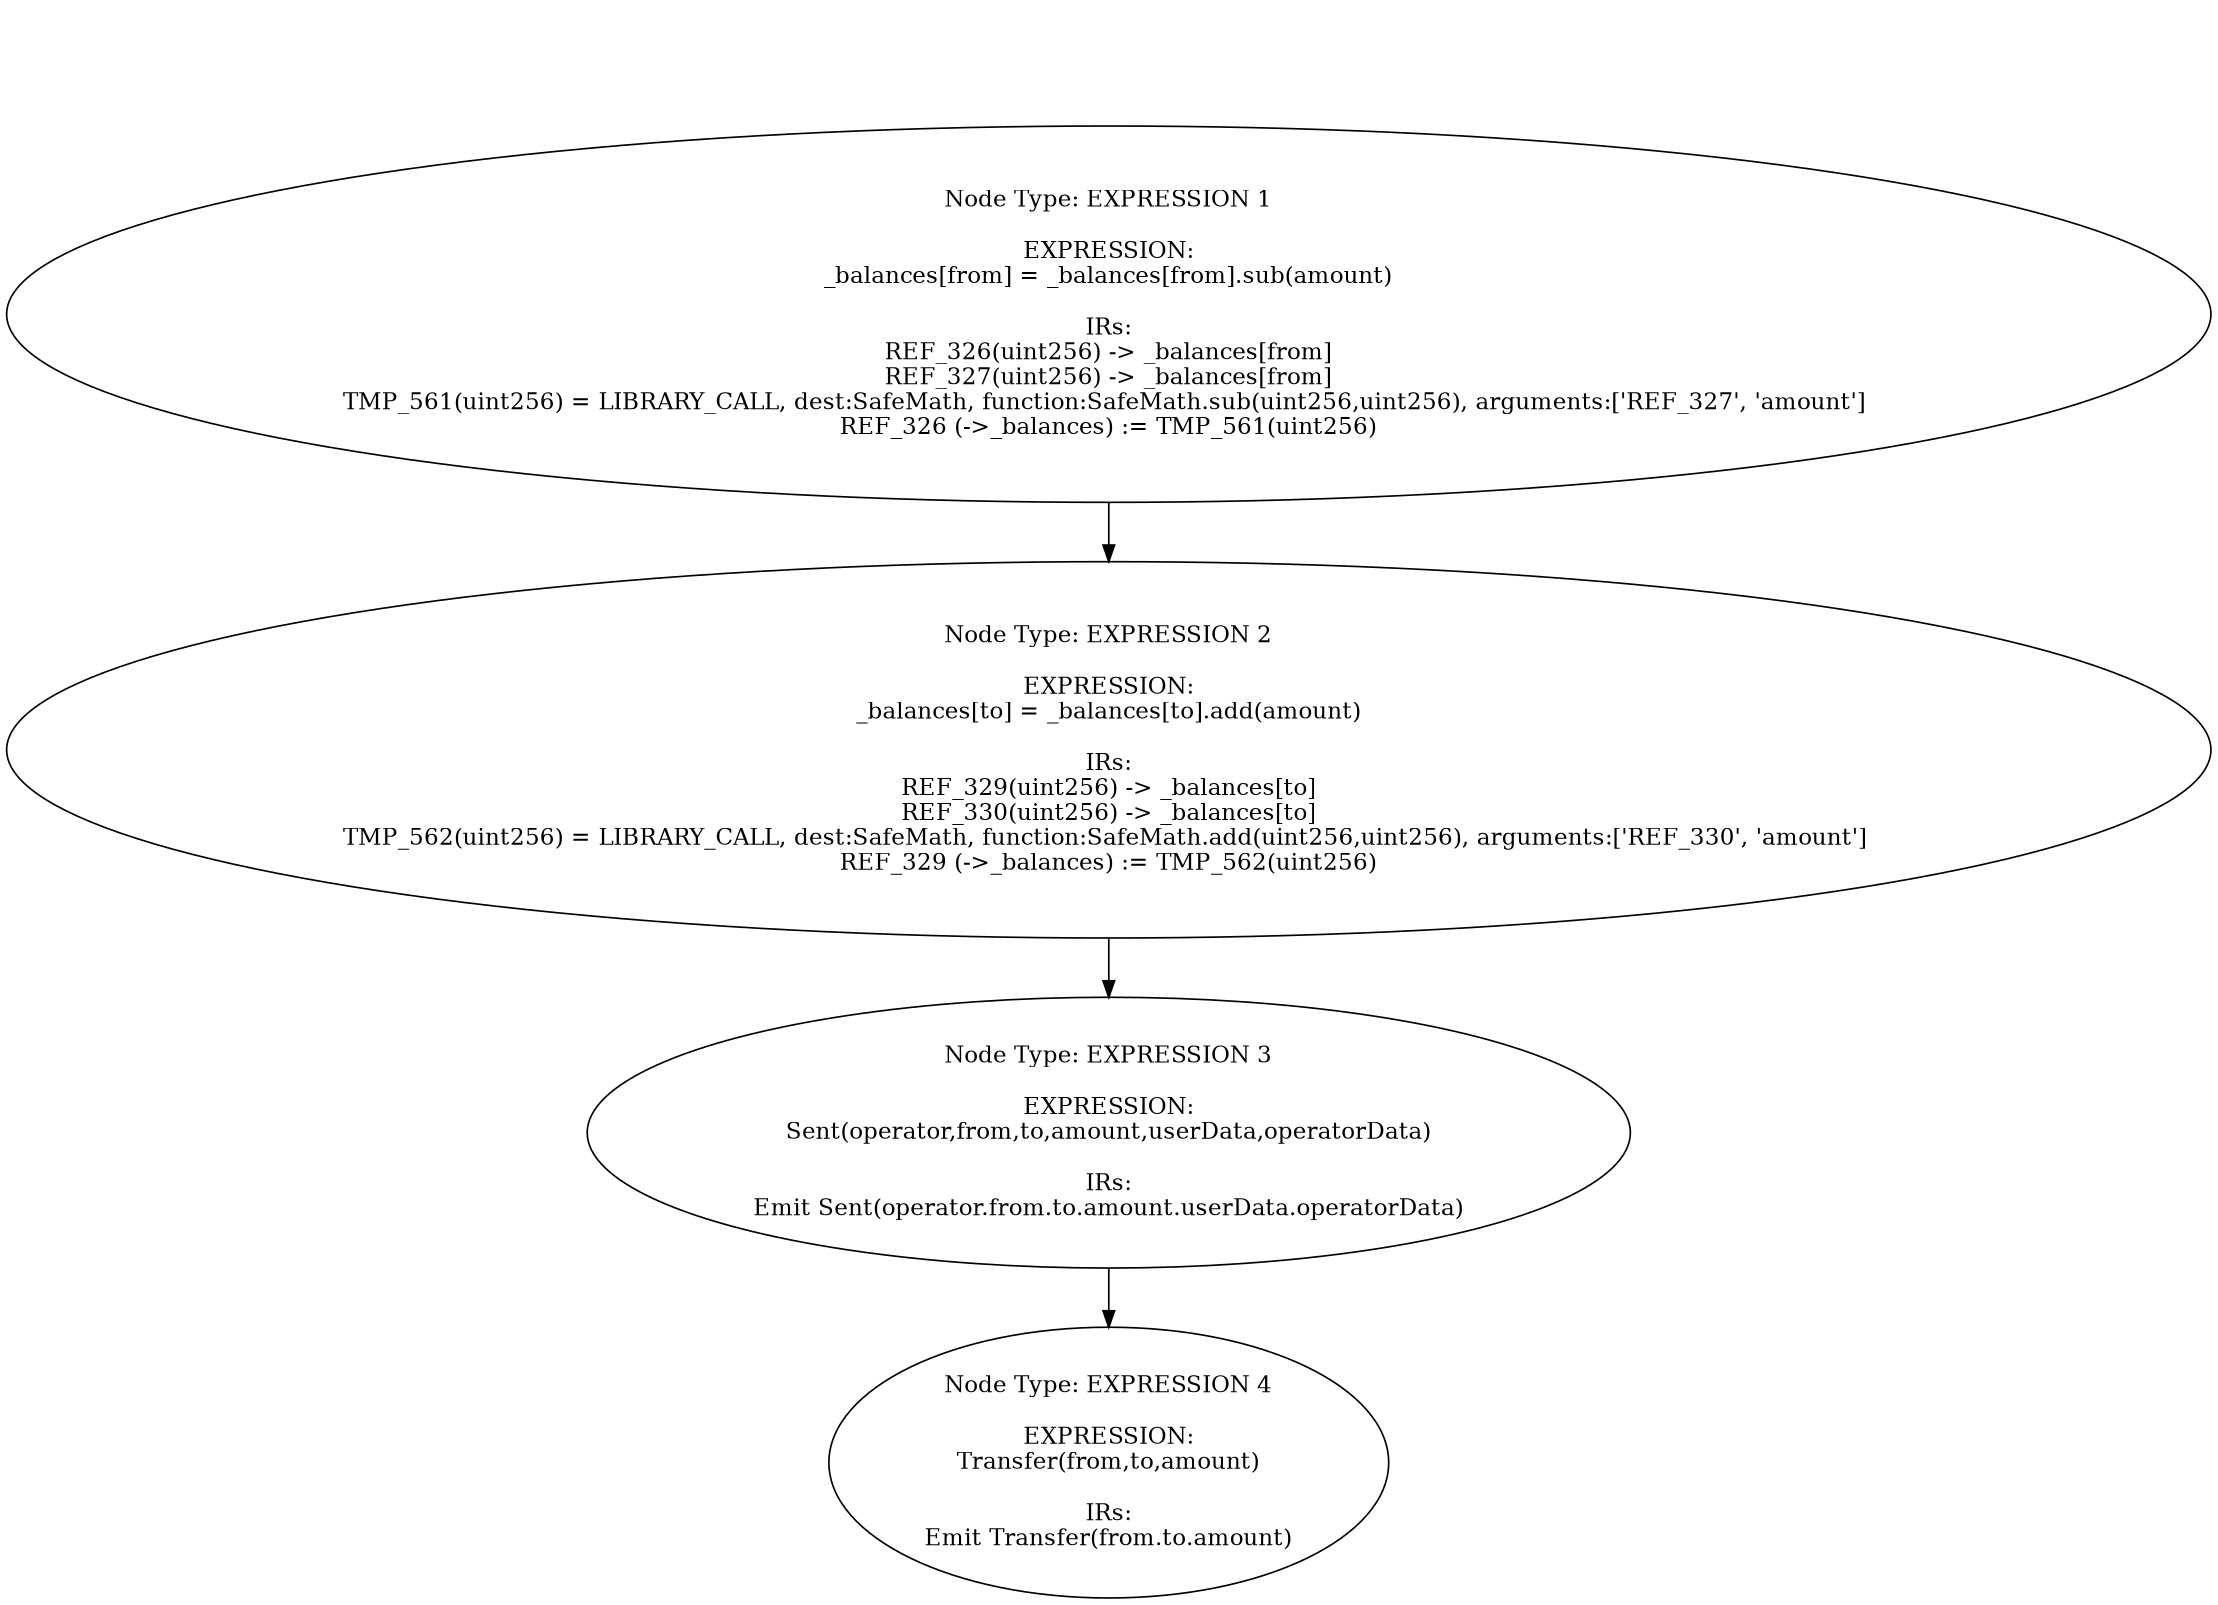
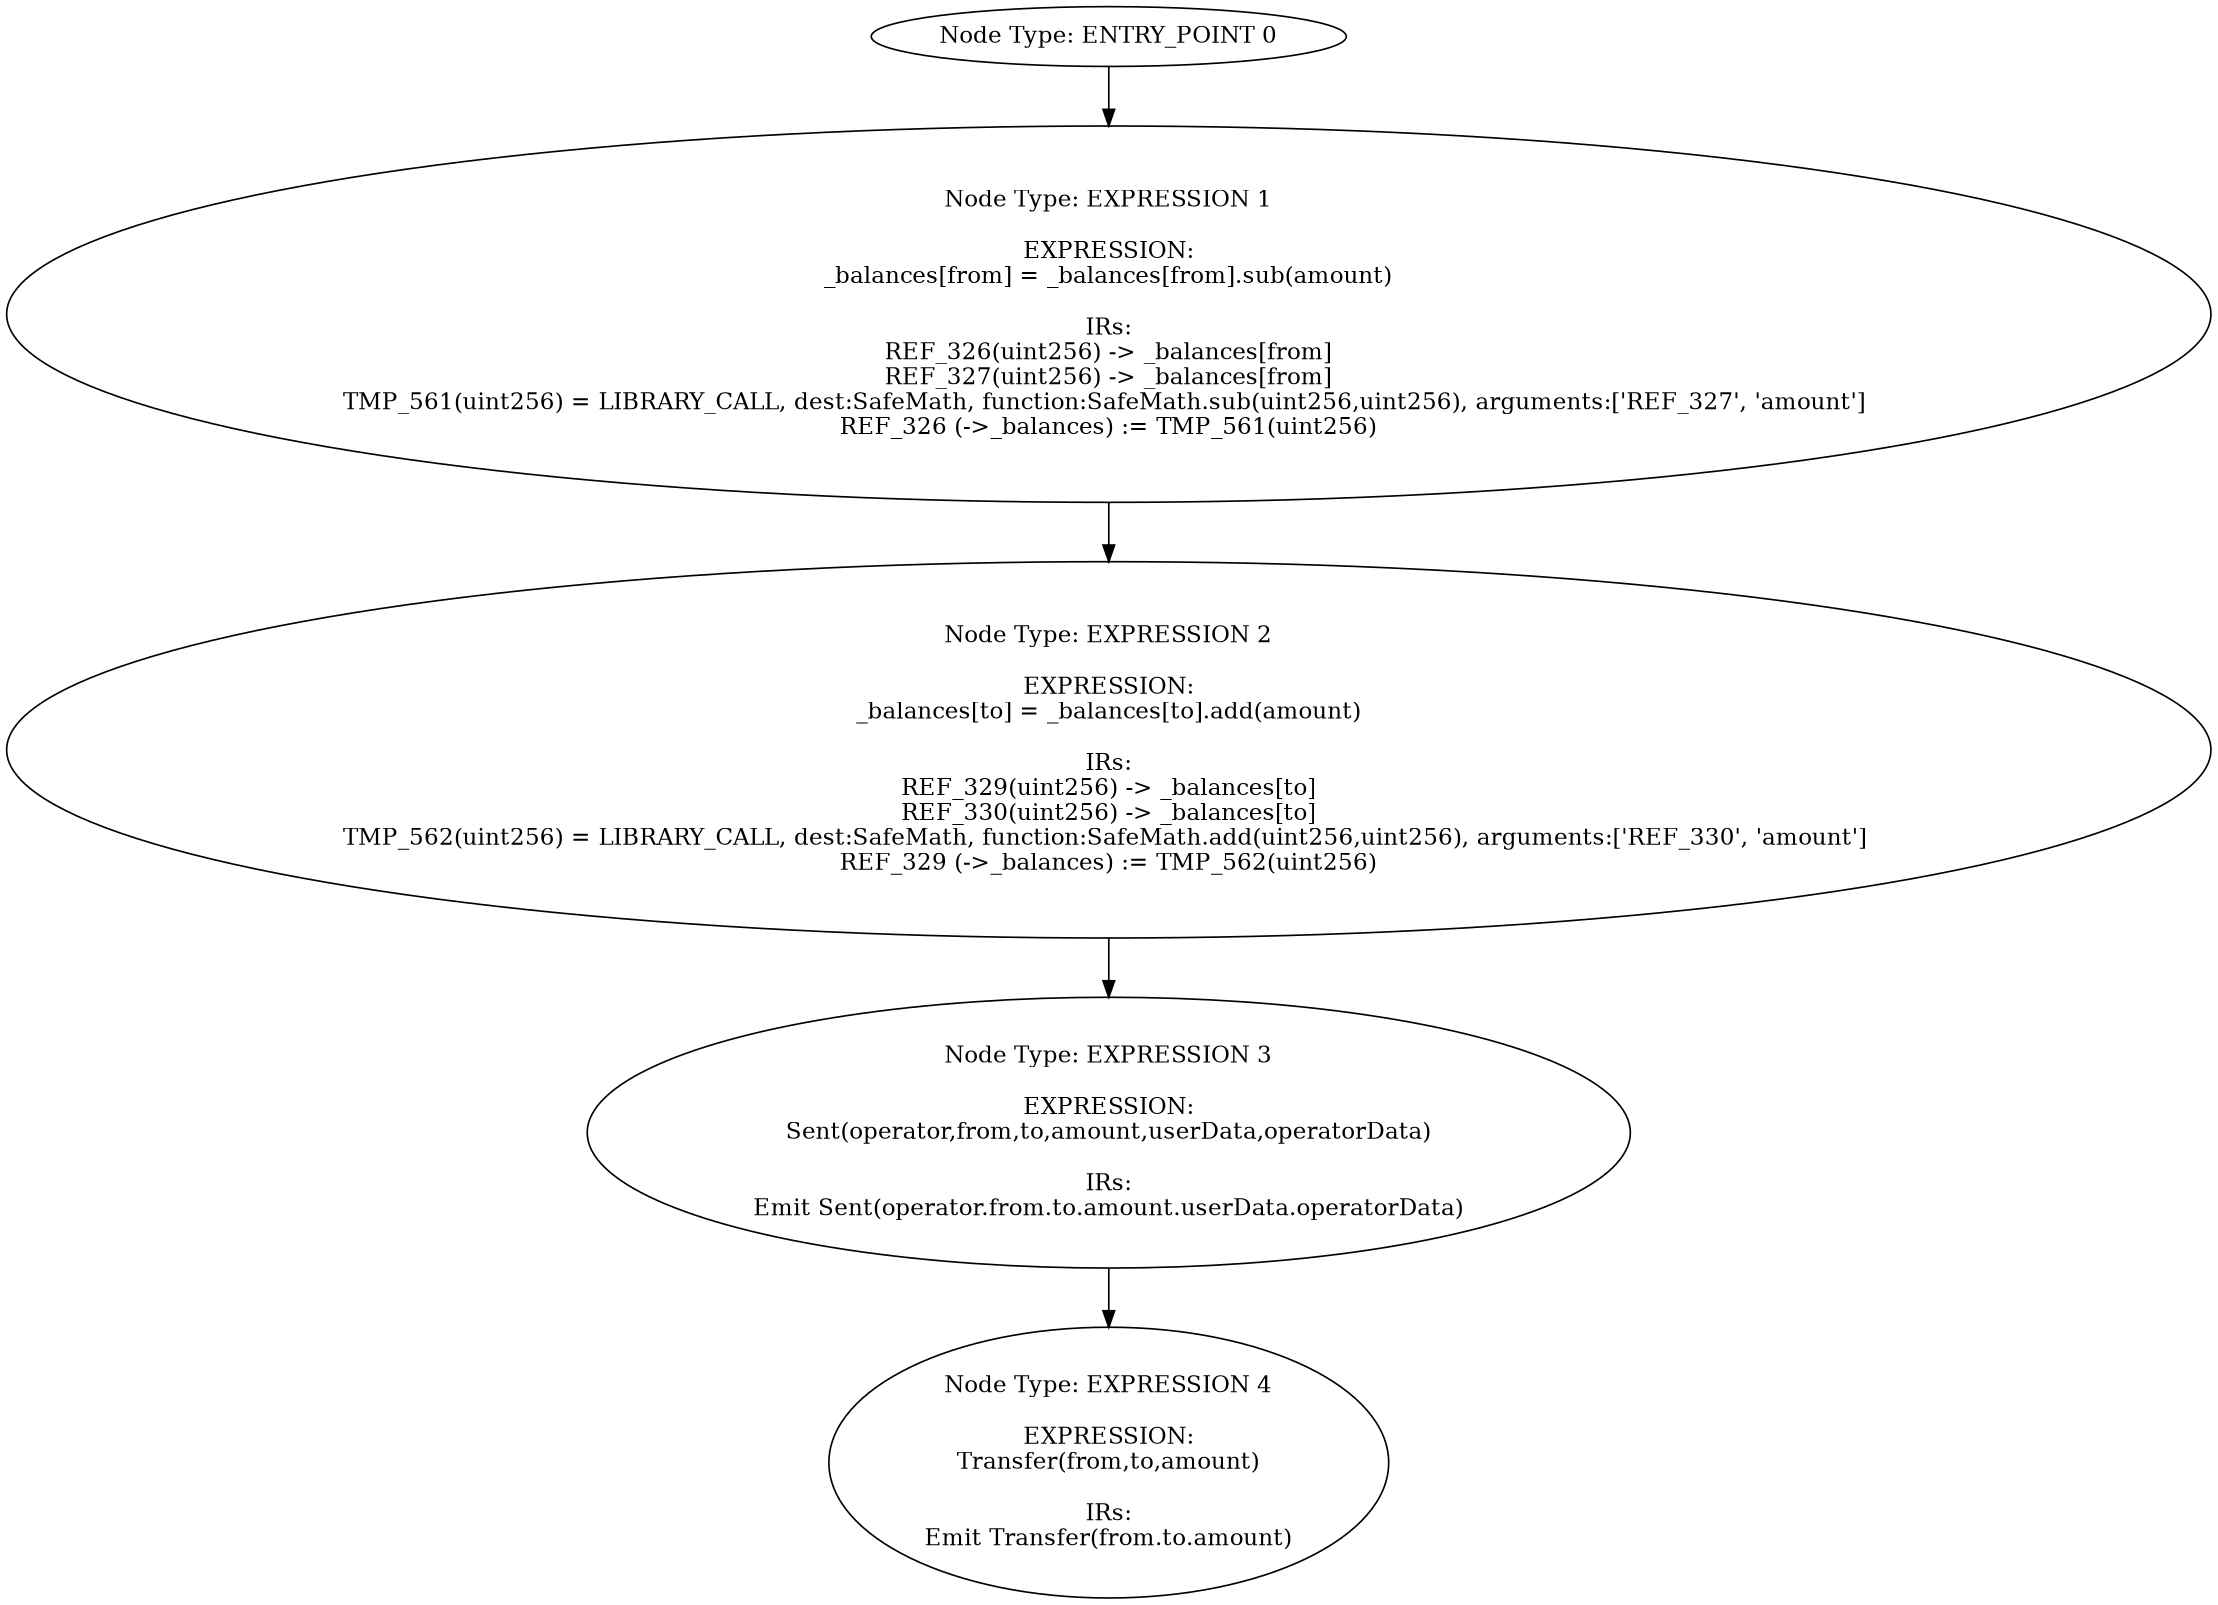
none -> (1109, 37)
